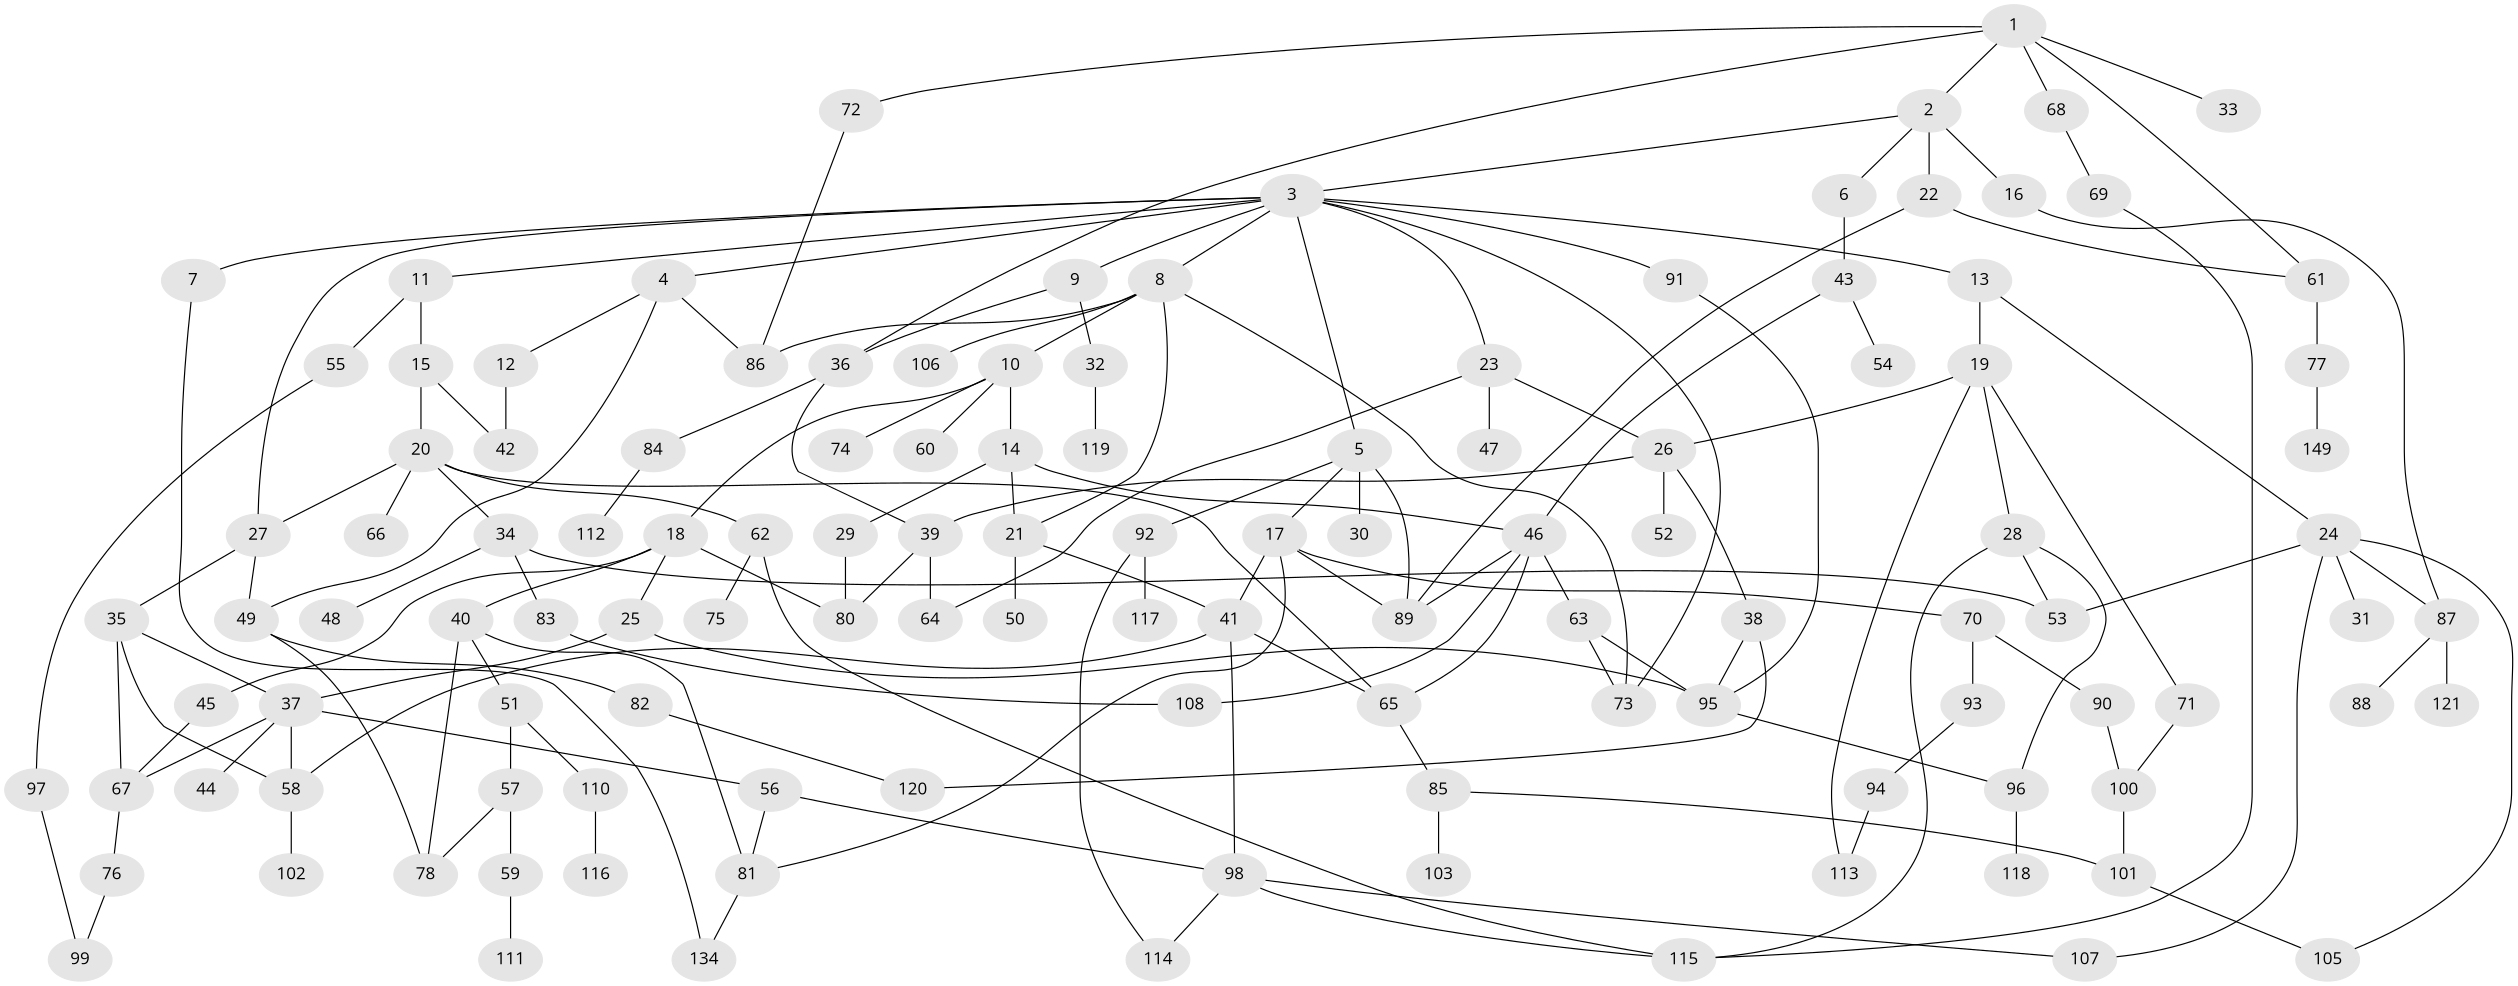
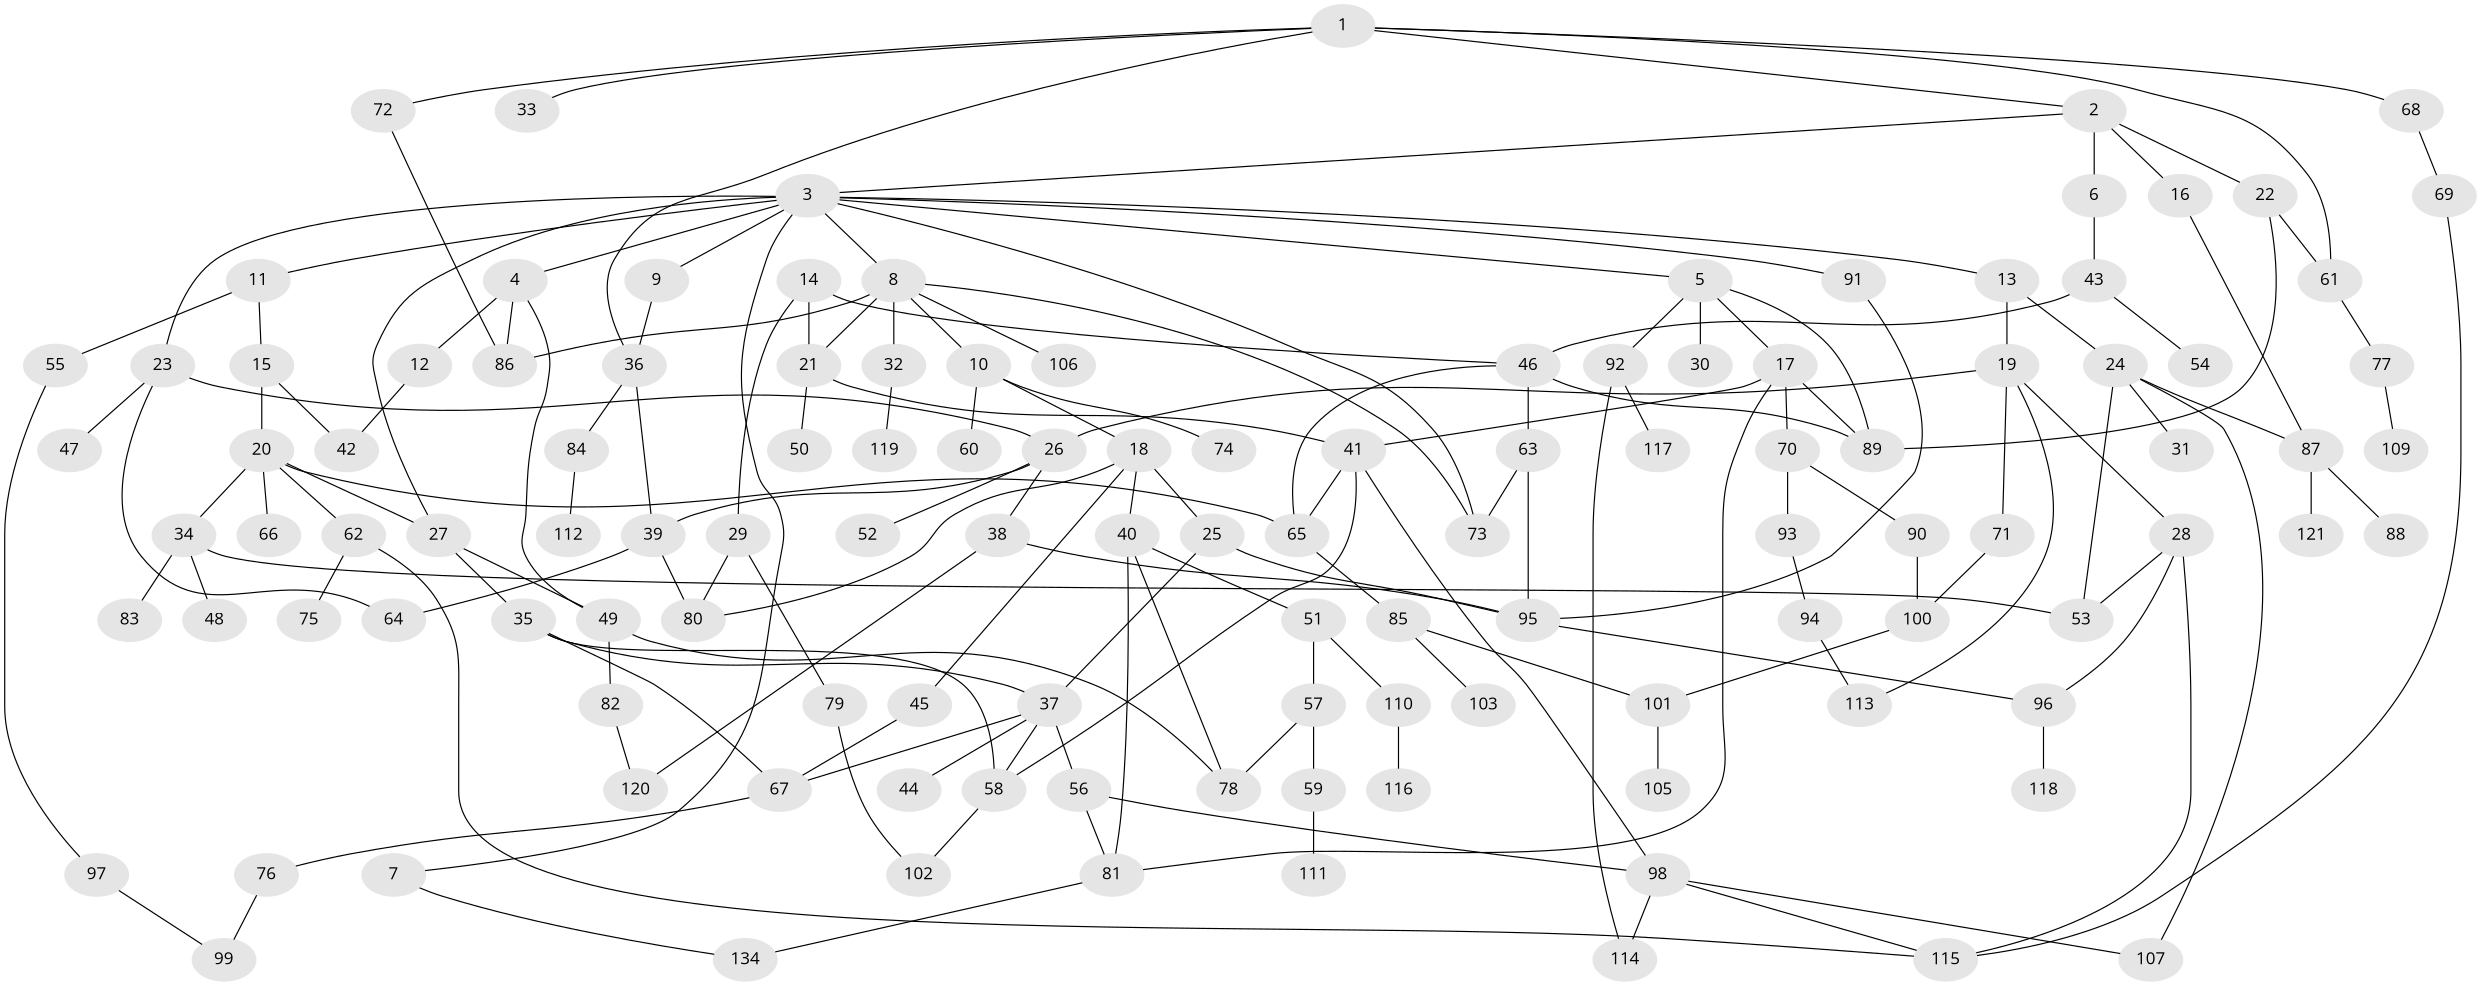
(1087, 330) -> (894, 323)
(1011, 408) -> none
(2317, 450) -> (2396, 450)
none -> (835, 705)
(1190, 705) -> none
(2512, 737) -> none
